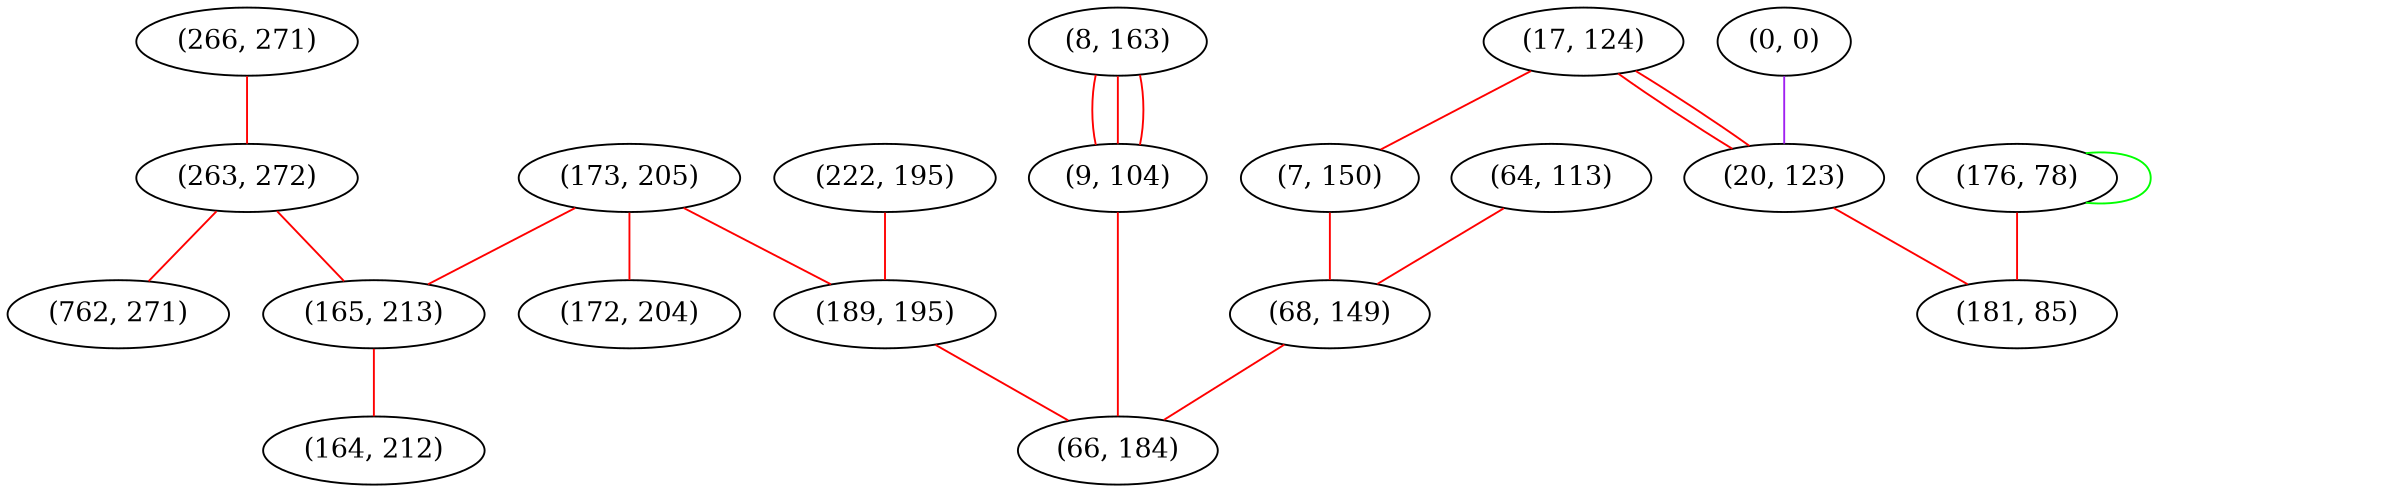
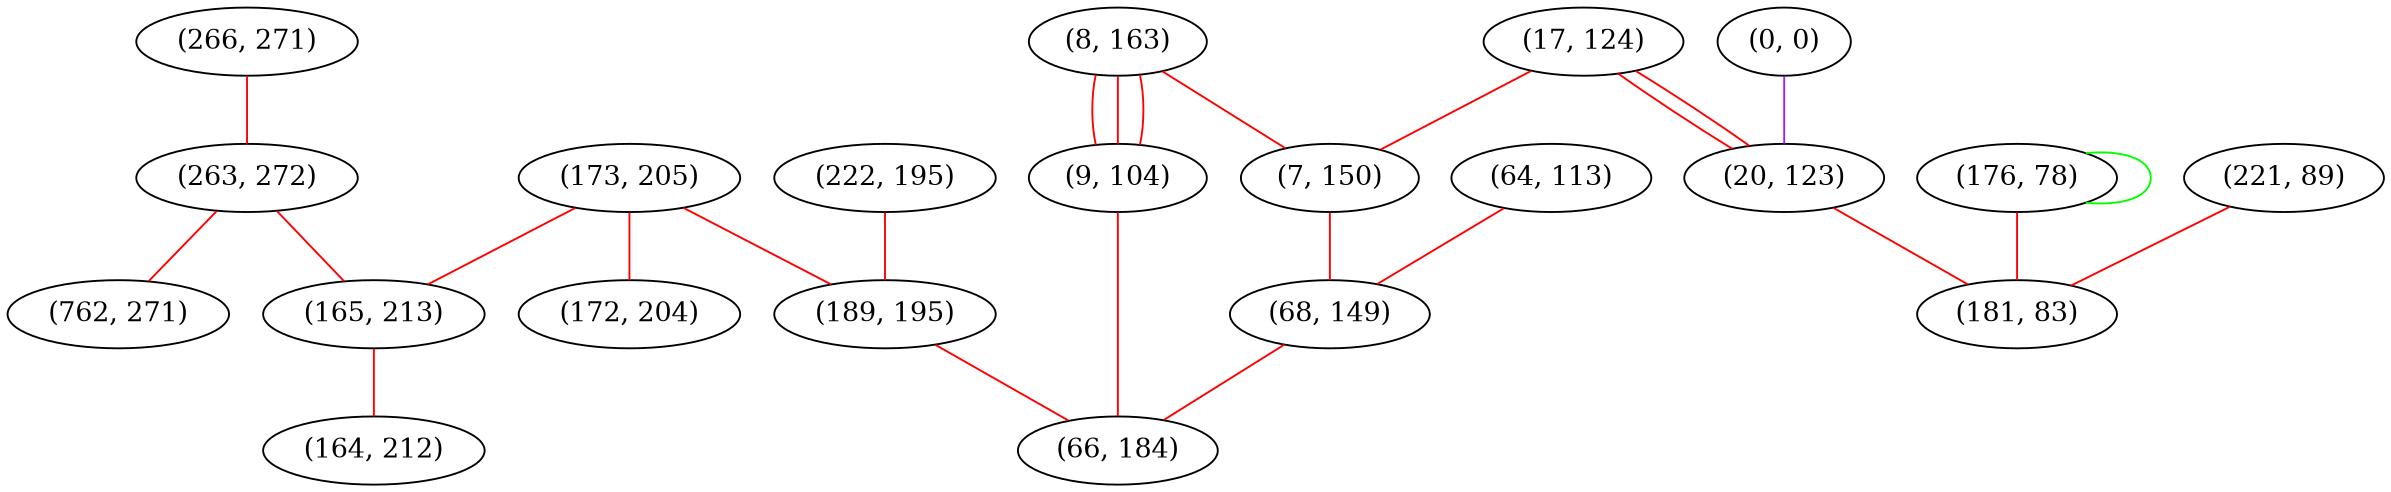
none -> (1224, 110)
none -> (2284, 178)
(2017, 314) -> (2017, 314)
